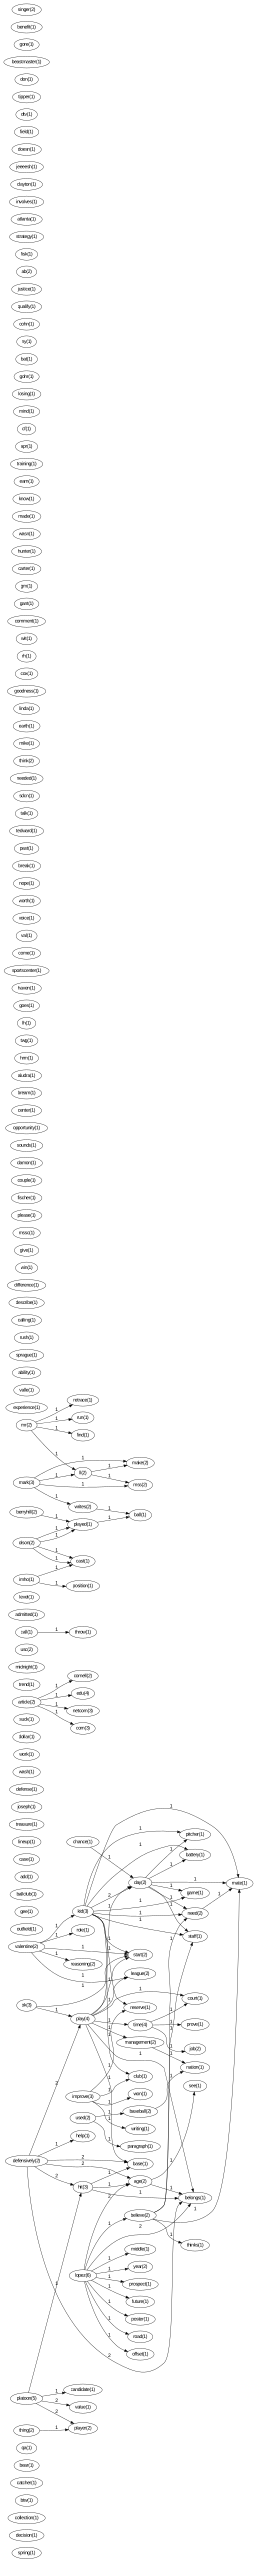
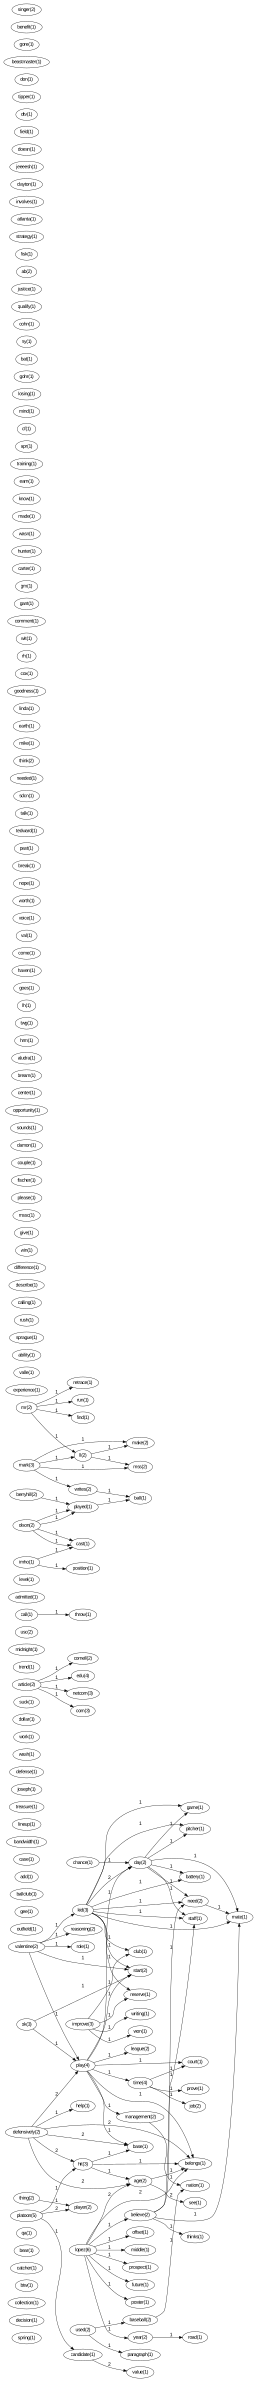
(27, 971) -> none
none -> (27, 1842)
(73, 1981) -> (51, 2006)
(171, 2161) -> (171, 2195)
(101, 2311) -> (166, 2337)
(54, 2403) -> (107, 2367)
